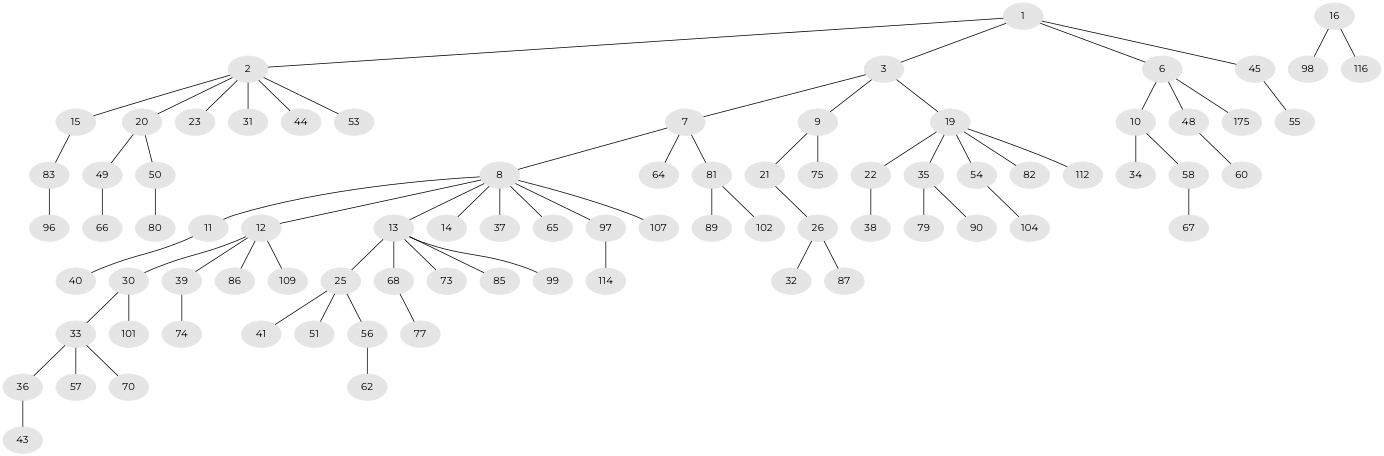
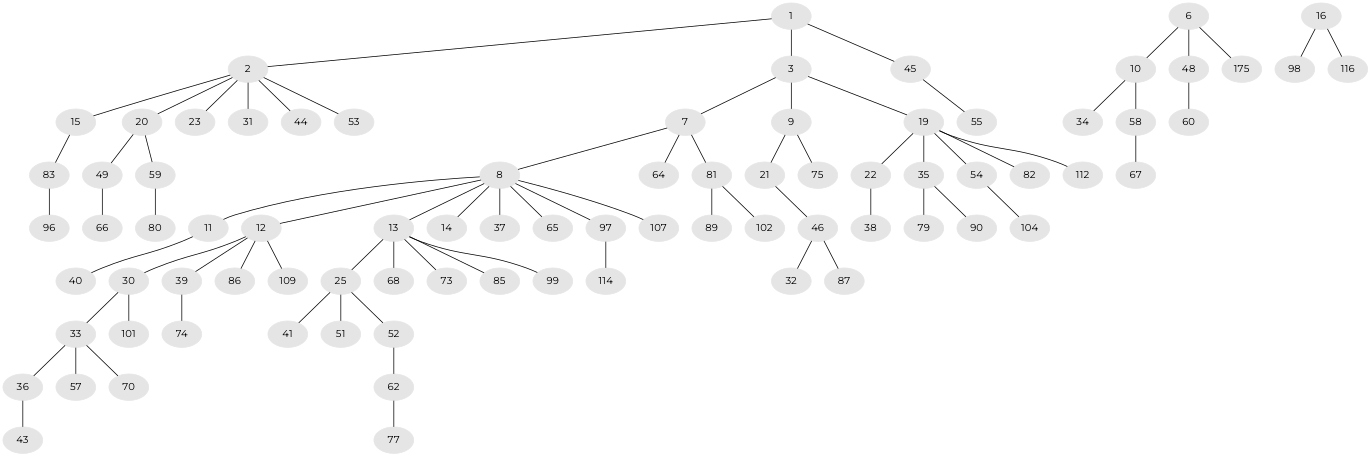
(1093, 43) -> none
(155, 175) -> (155, 175)
(818, 228) -> (818, 228)
(407, 308) -> (394, 414)
(367, 334) -> (394, 334)
